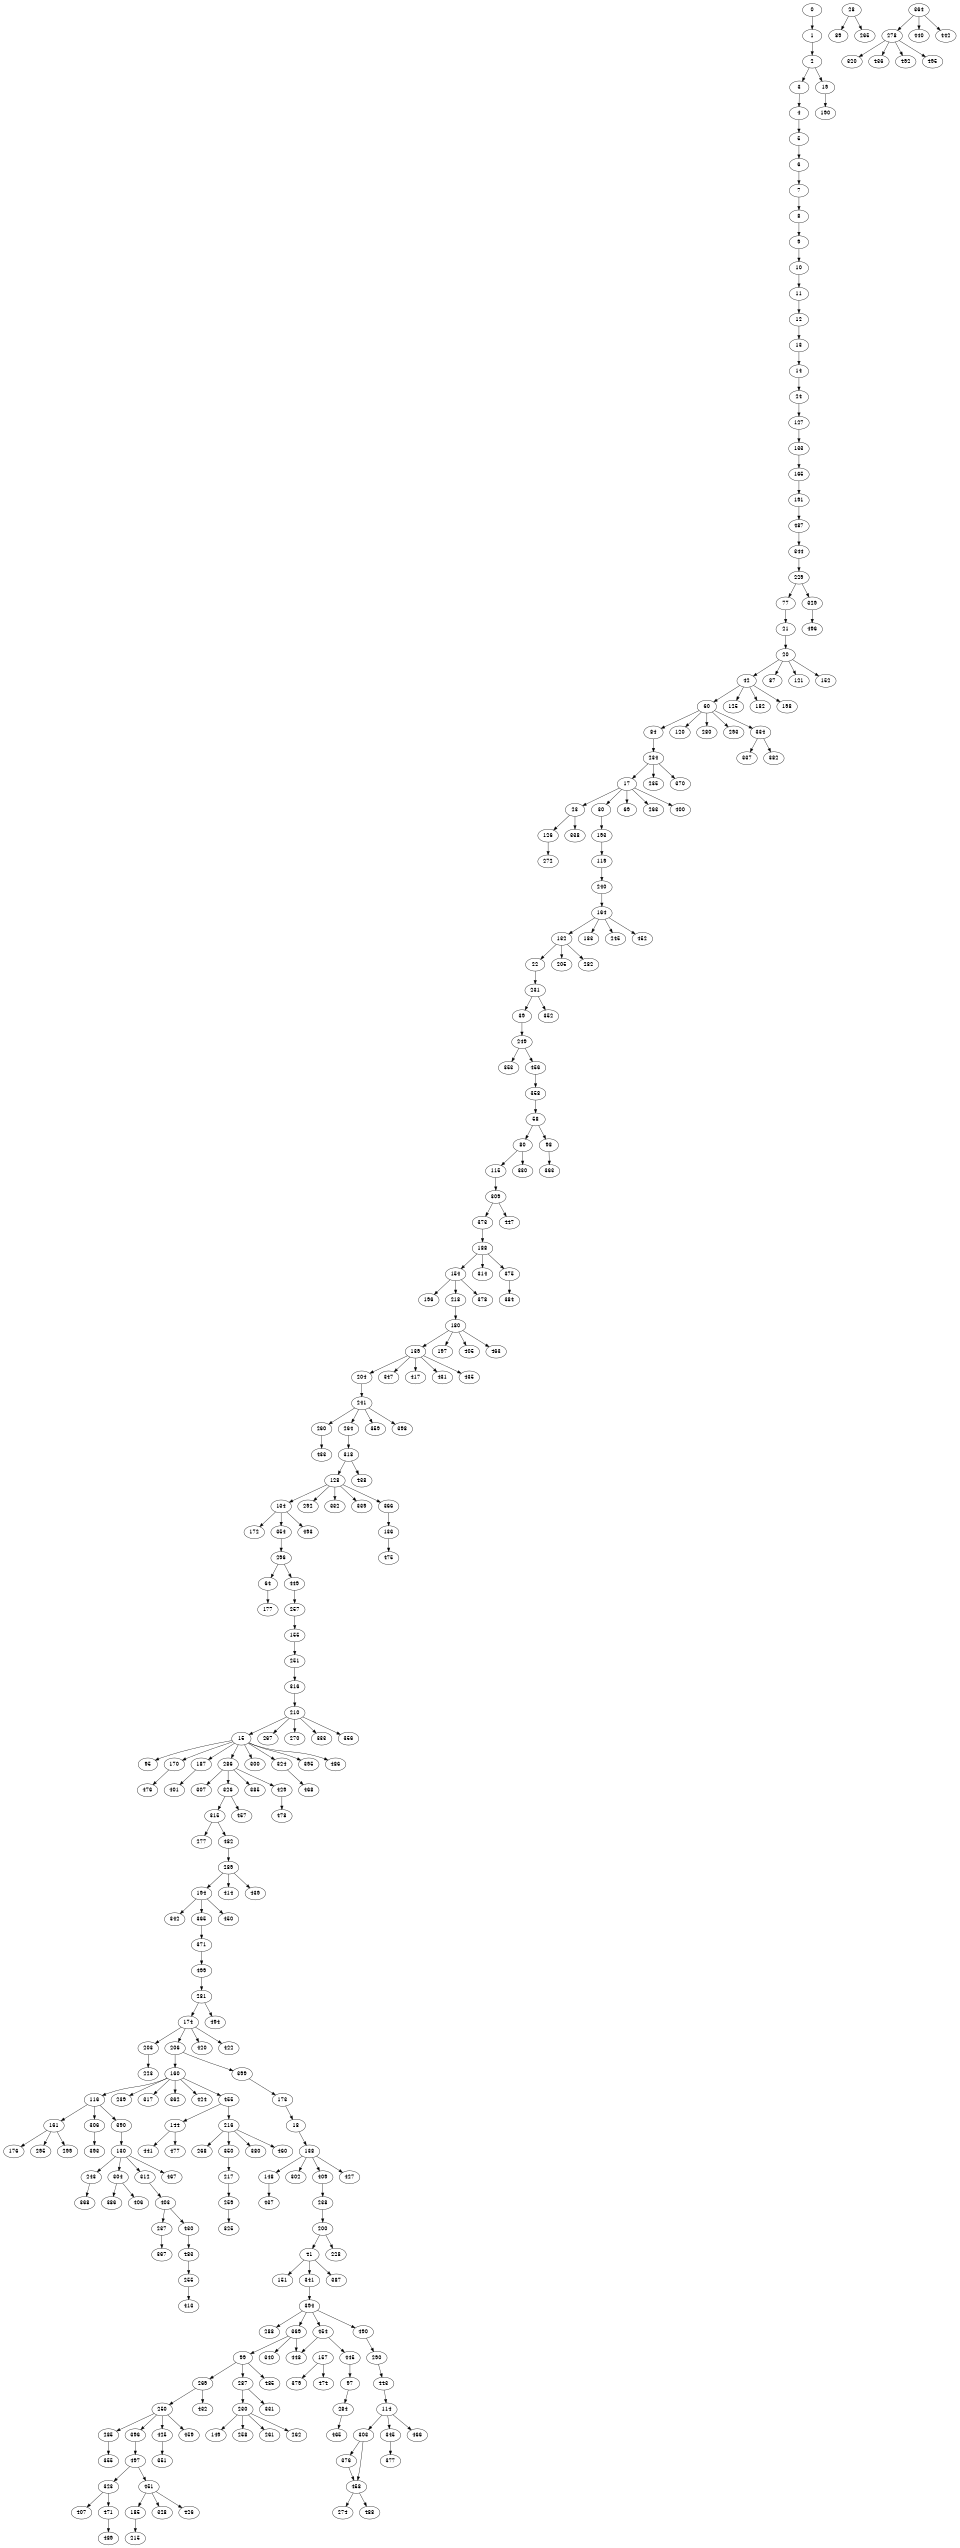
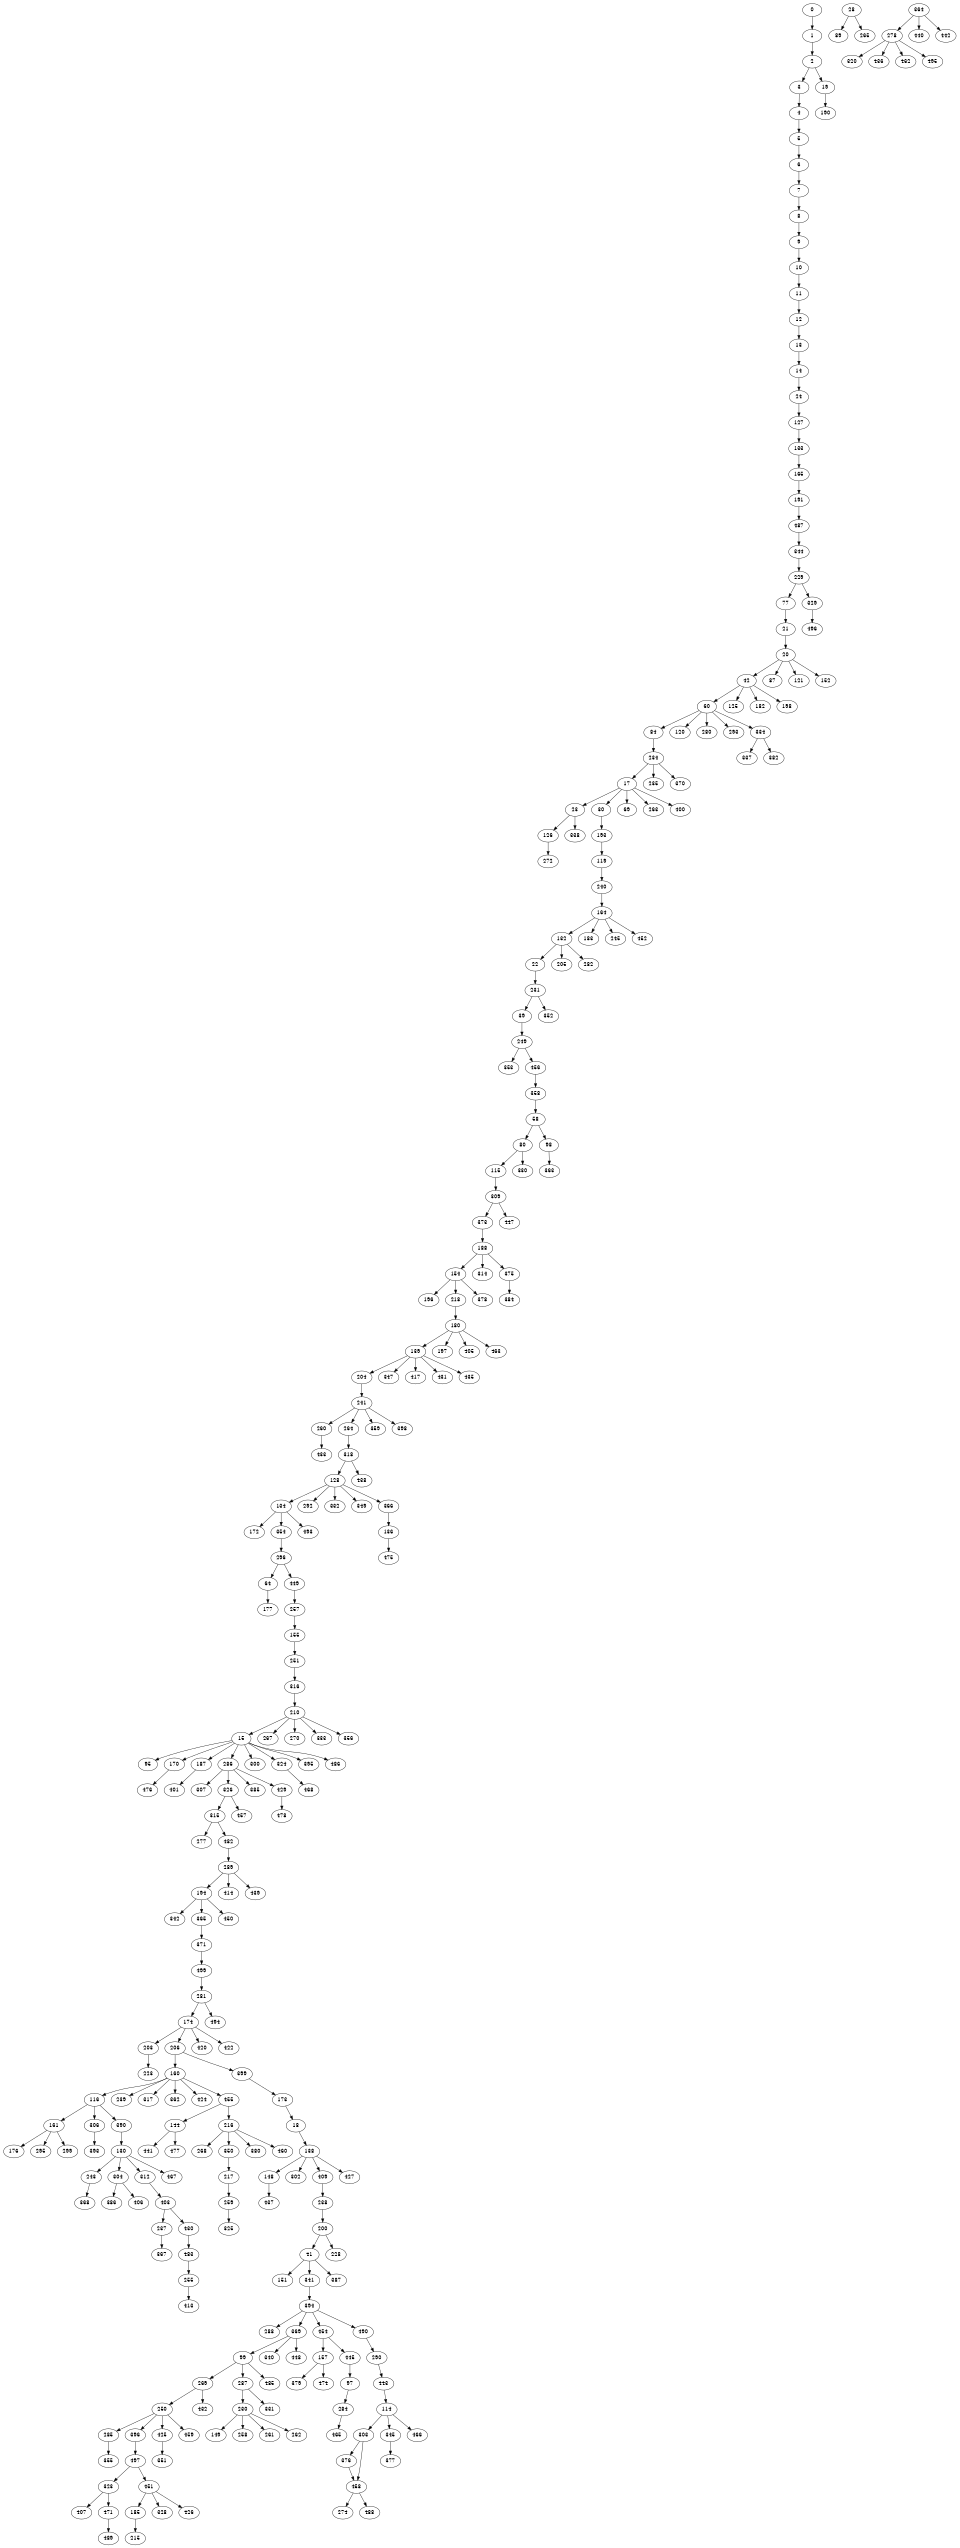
(906, 62) -> (906, 62)
(362, 1506) -> (362, 1506)
(311, 2344) -> (323, 2343)
